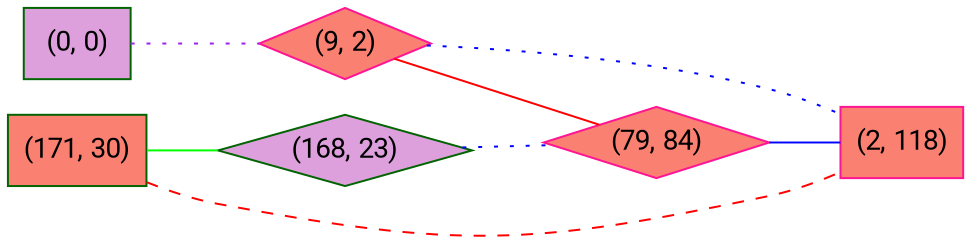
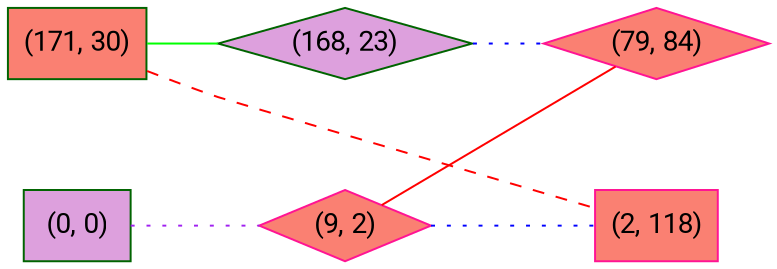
(805, 142) -> none
